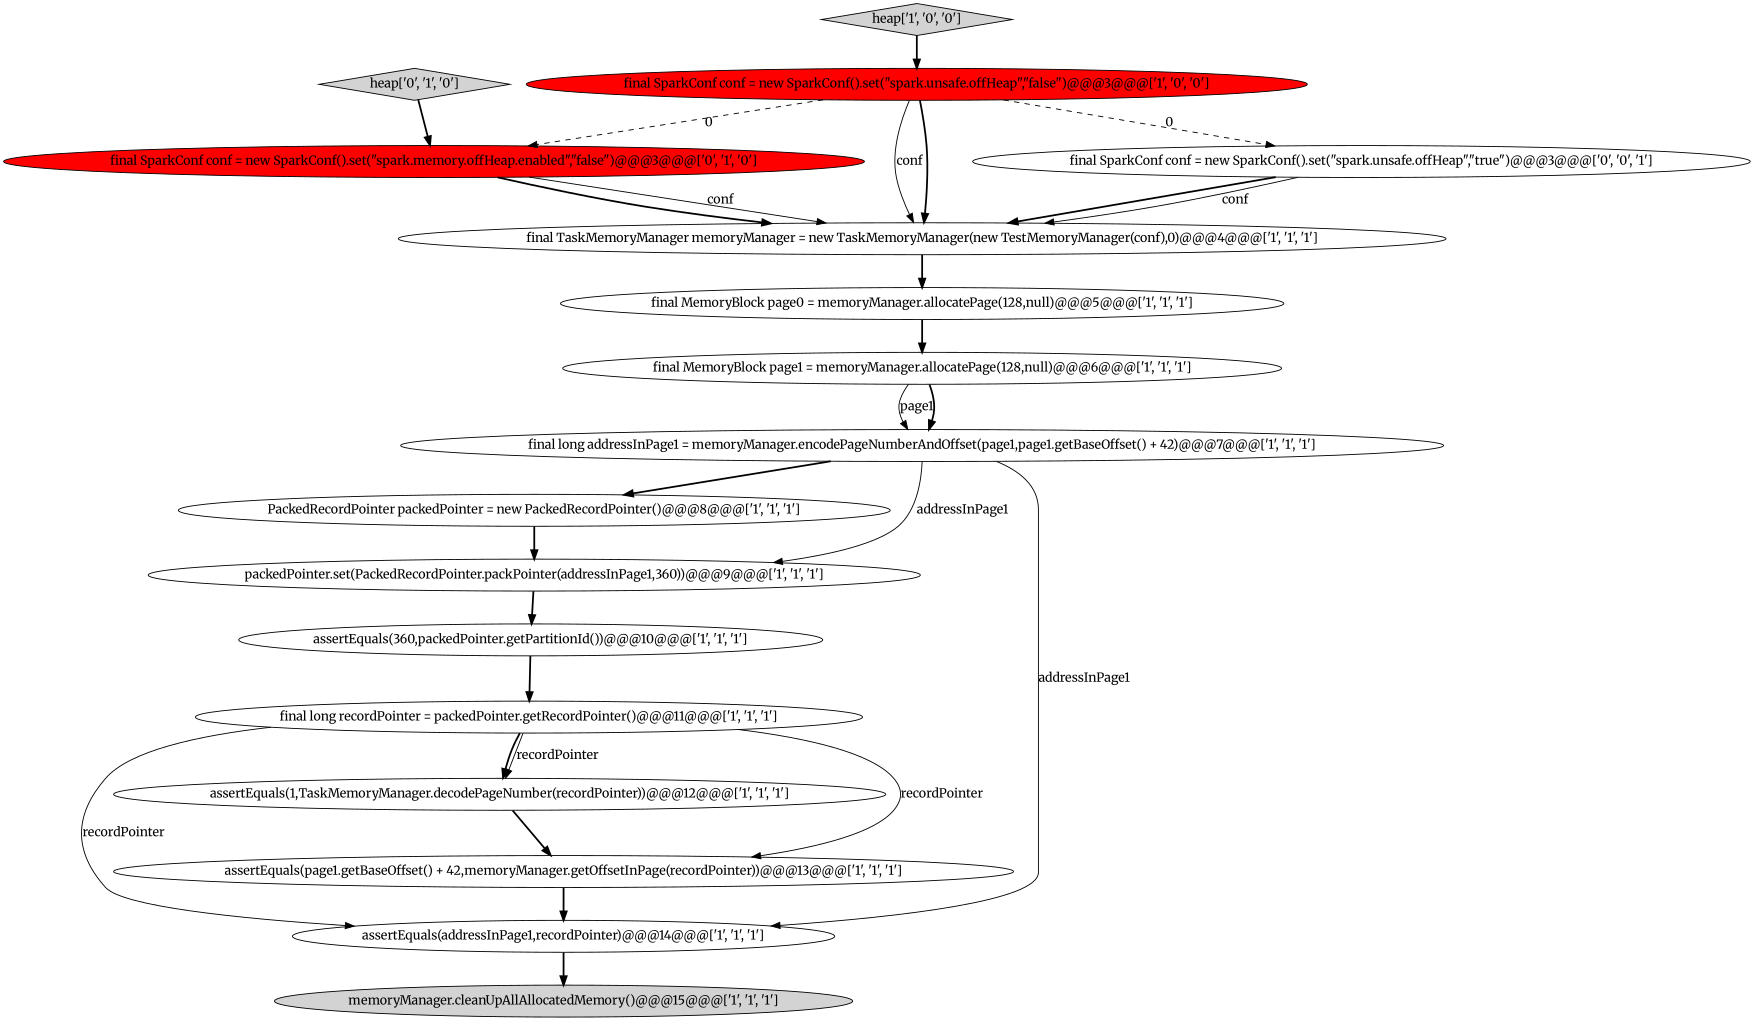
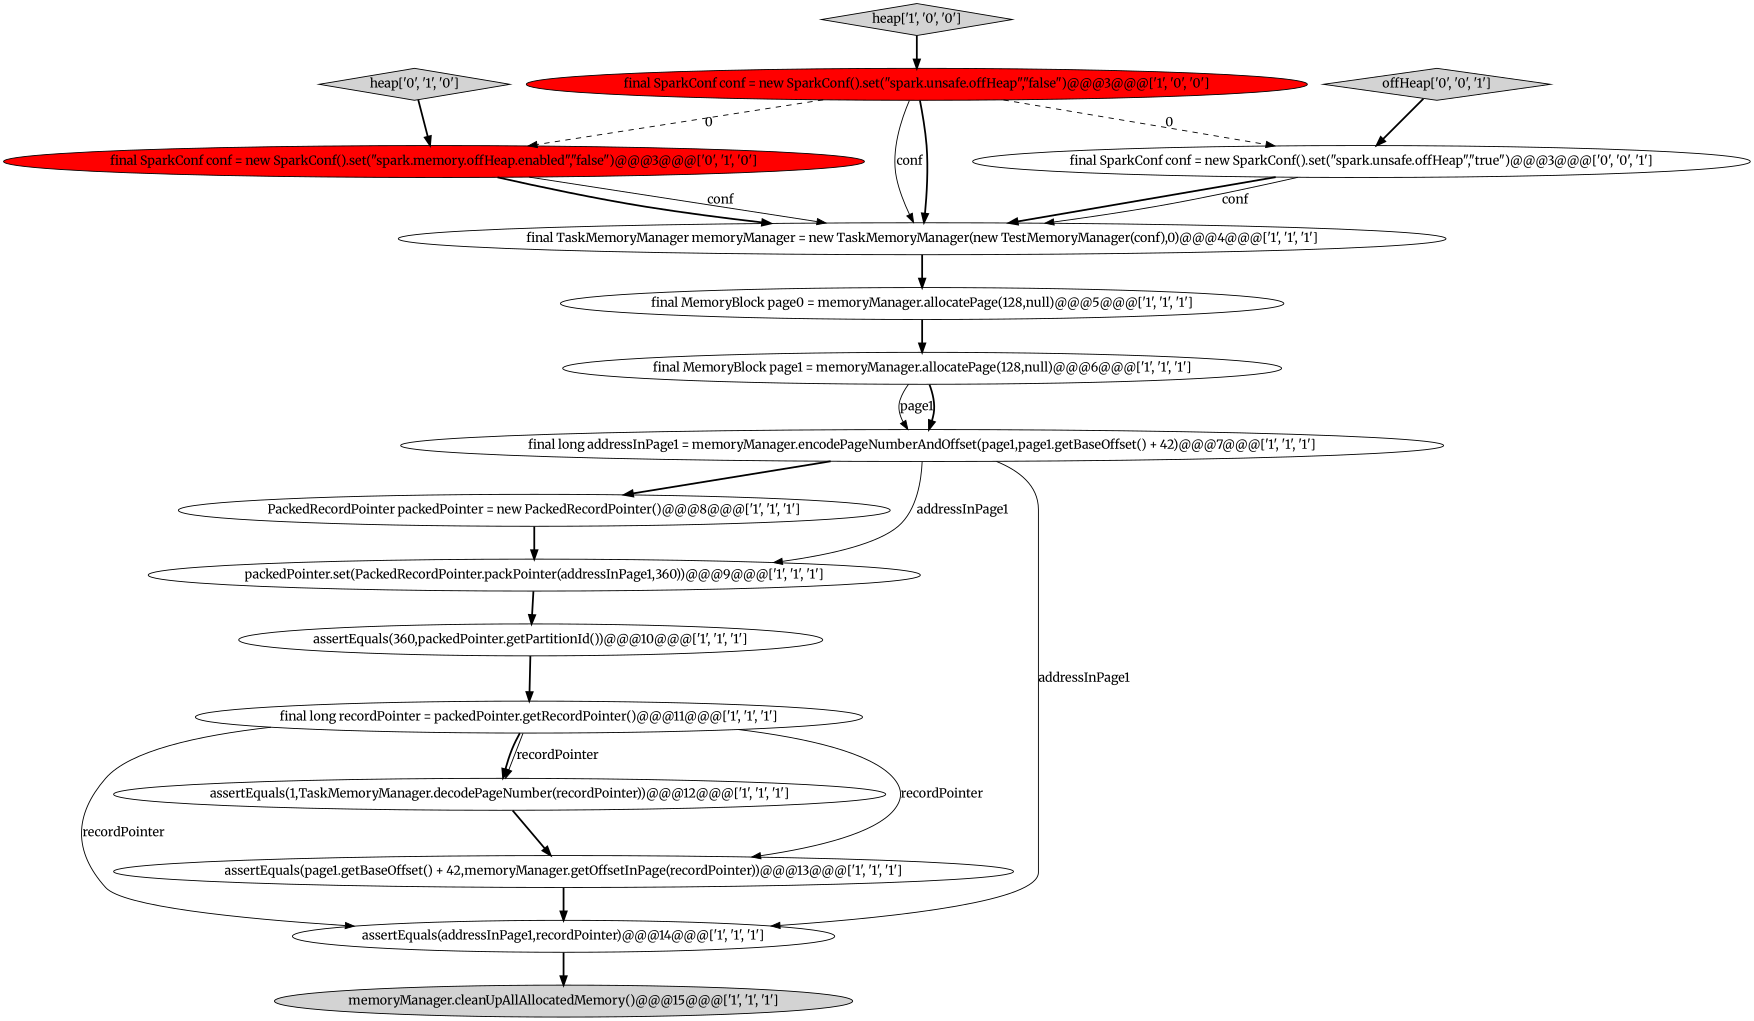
none -> (1437, 84)
